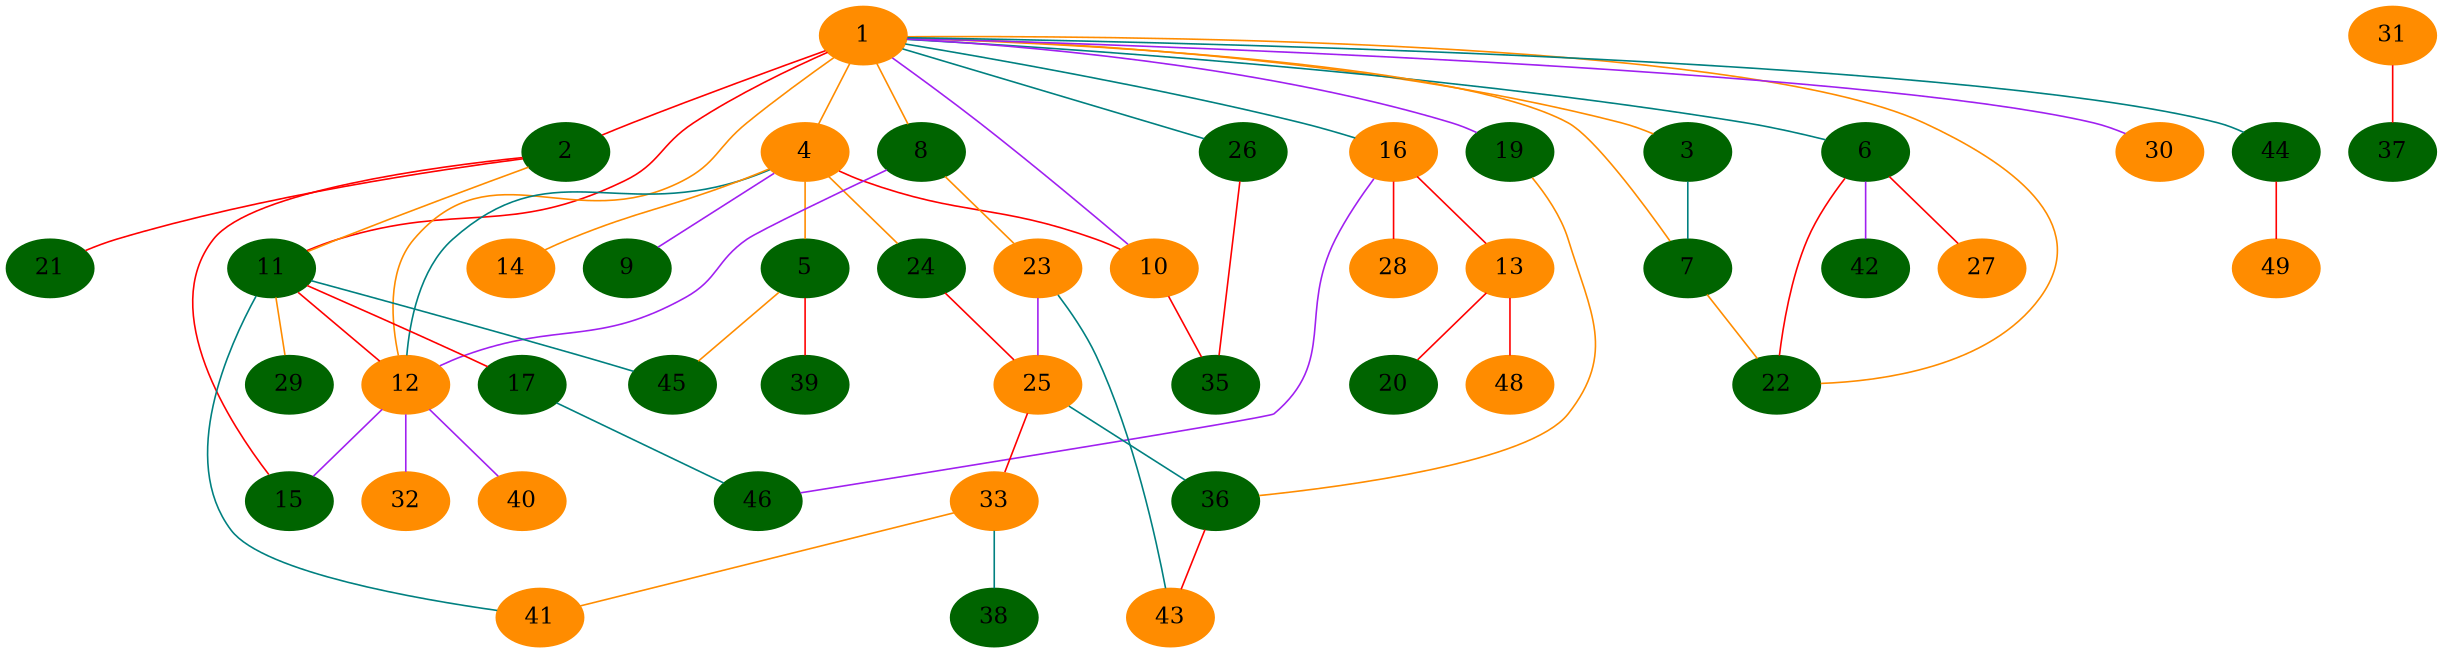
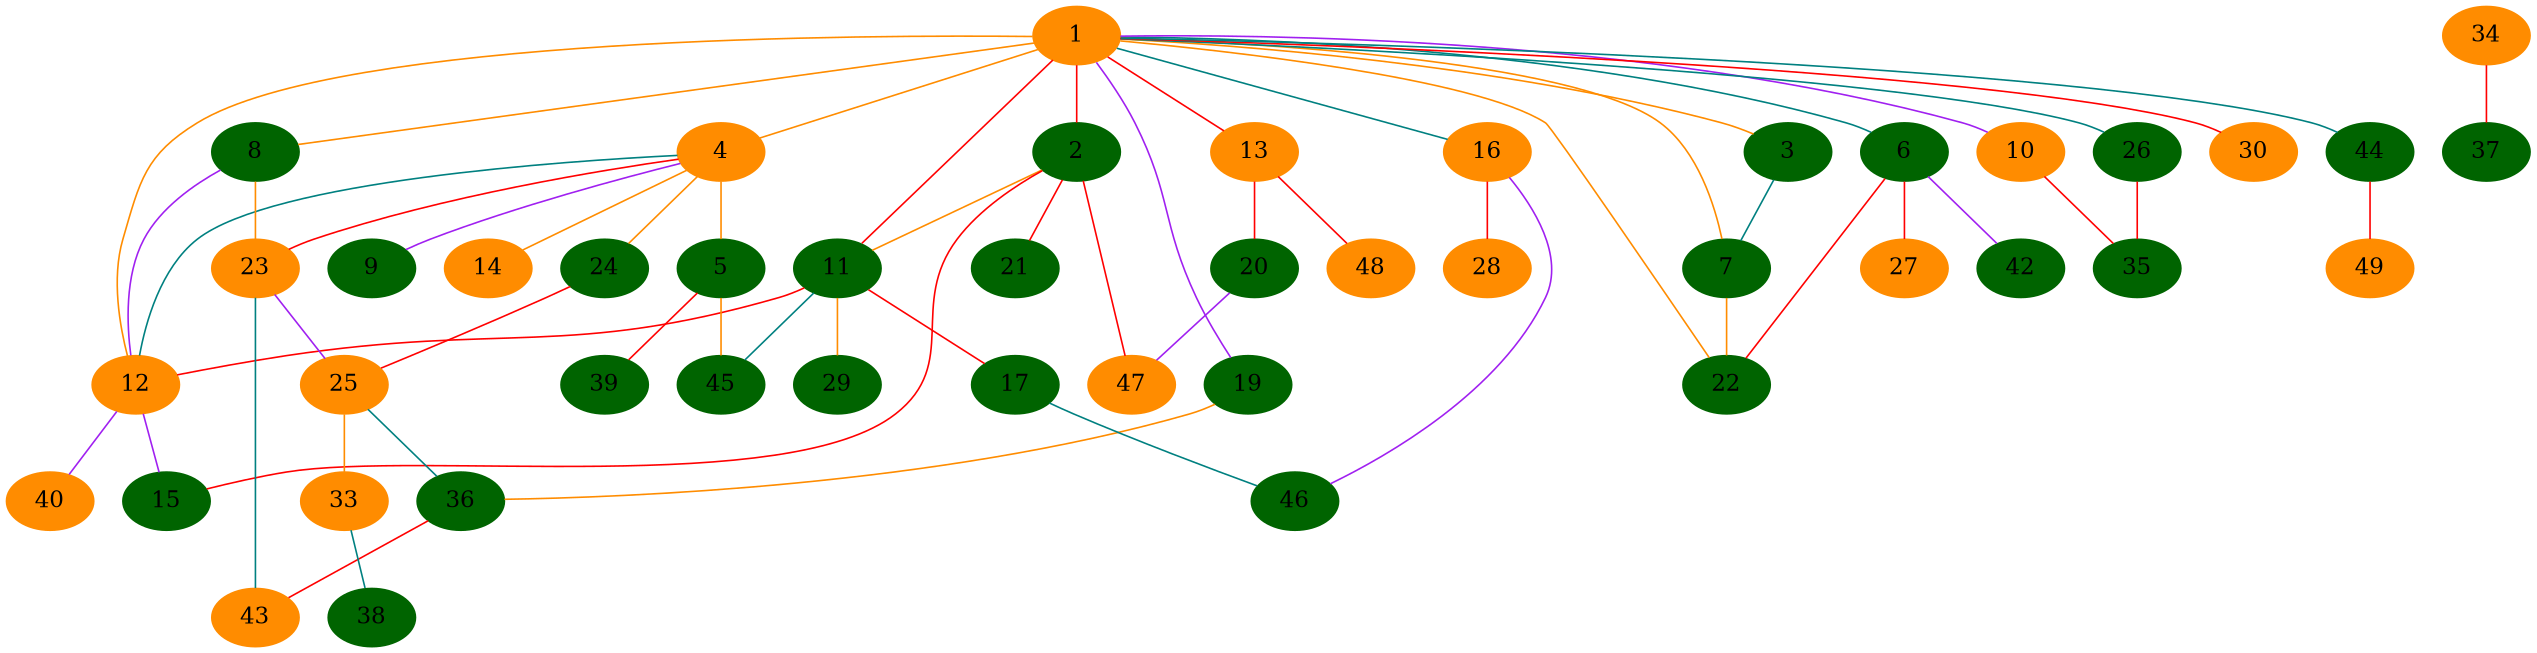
(2393, 36) -> (2486, 36)
(1519, 64) -> (1949, 86)
(958, 206) -> (481, 194)
(1452, 210) -> (1166, 94)
none -> (1132, 385)
(1016, 443) -> (344, 443)
(406, 501) -> none
(540, 618) -> none
